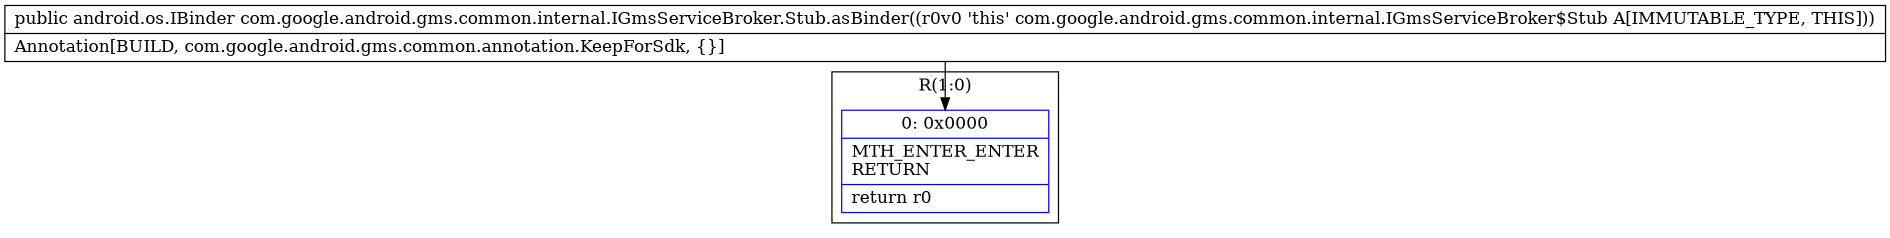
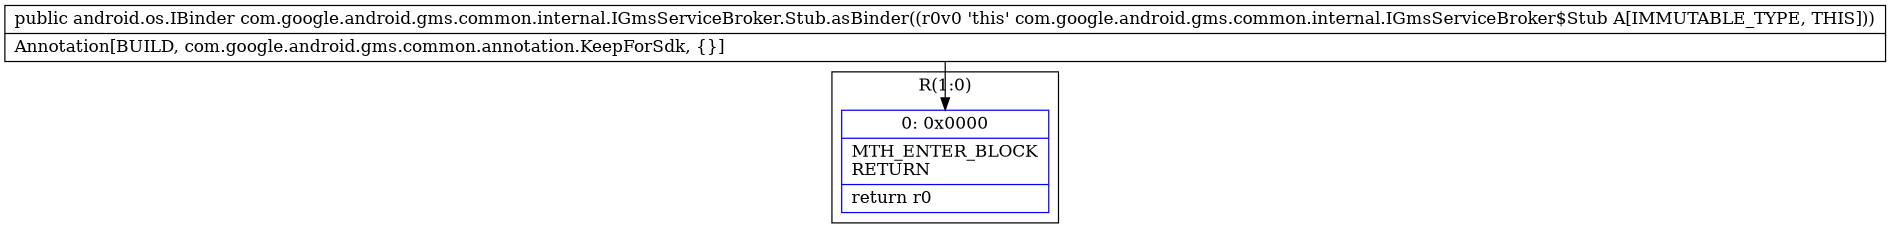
(945, 152) -> (945, 152)
